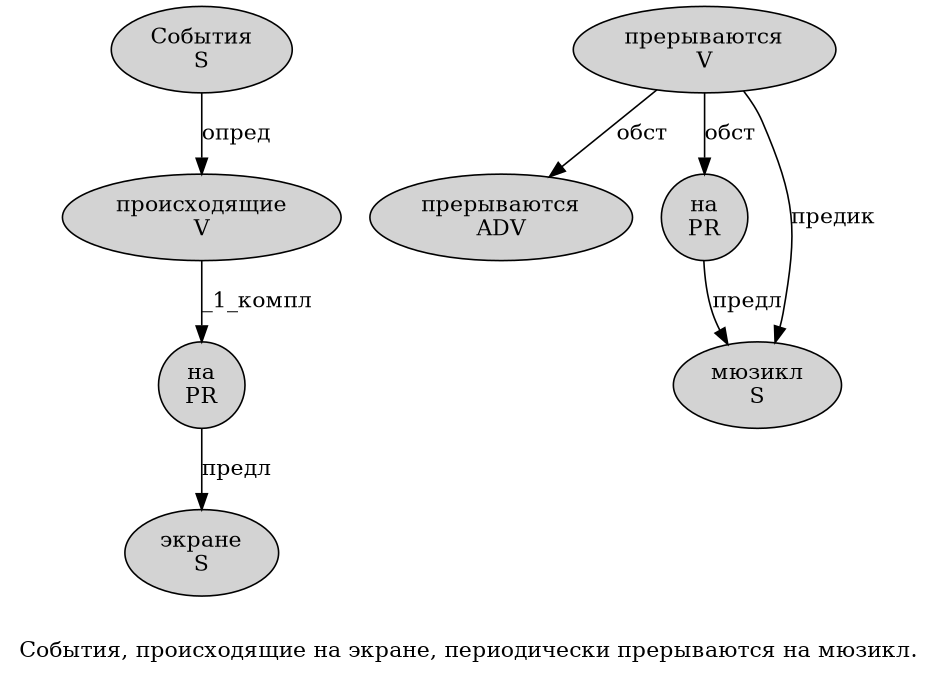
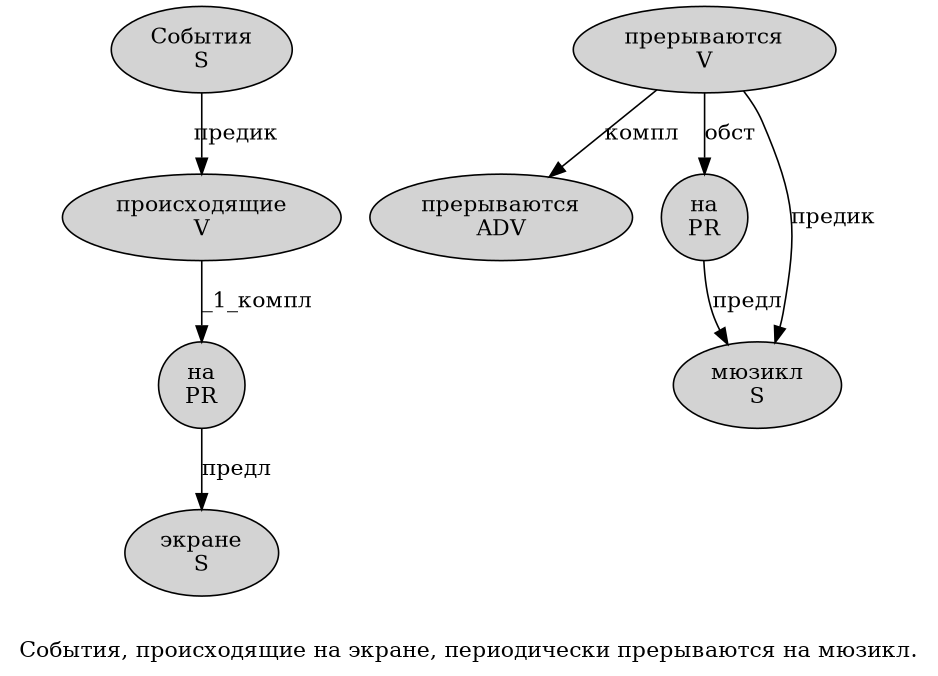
(236, 134) -> (236, 134)
(642, 134) -> (642, 134)
